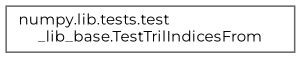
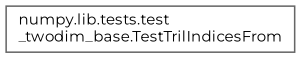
(150, 29) -> (150, 29)
